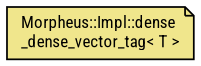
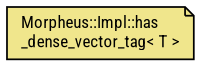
(100, 33) -> (100, 33)
